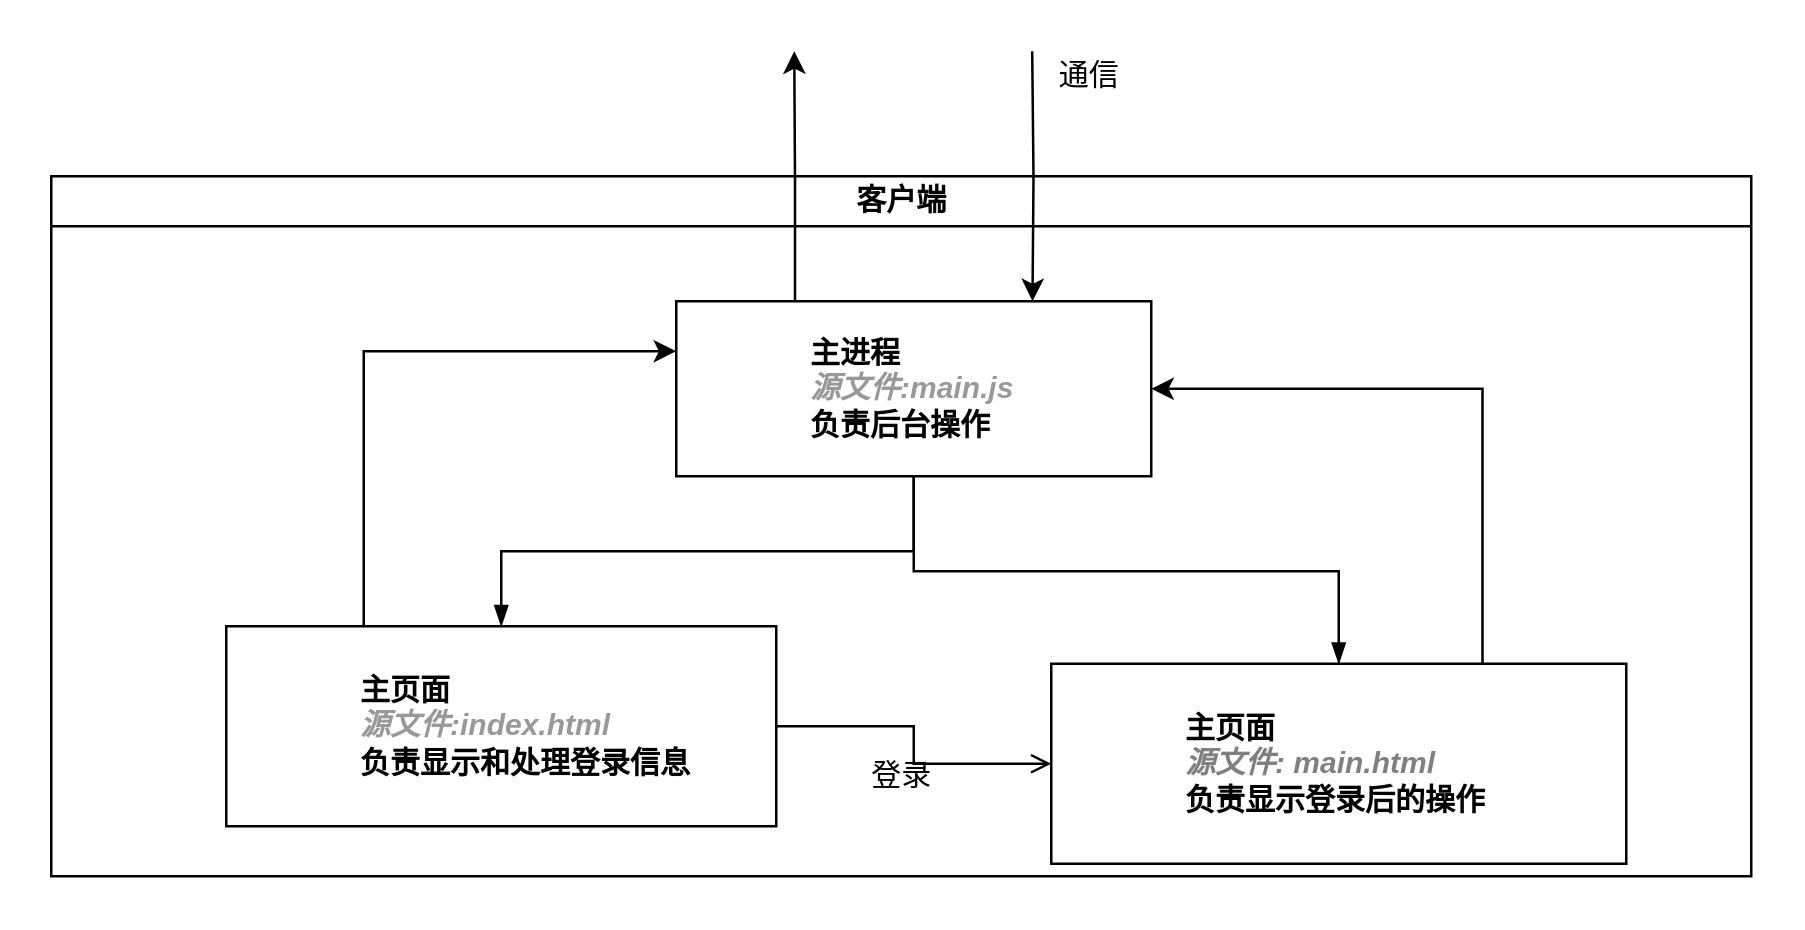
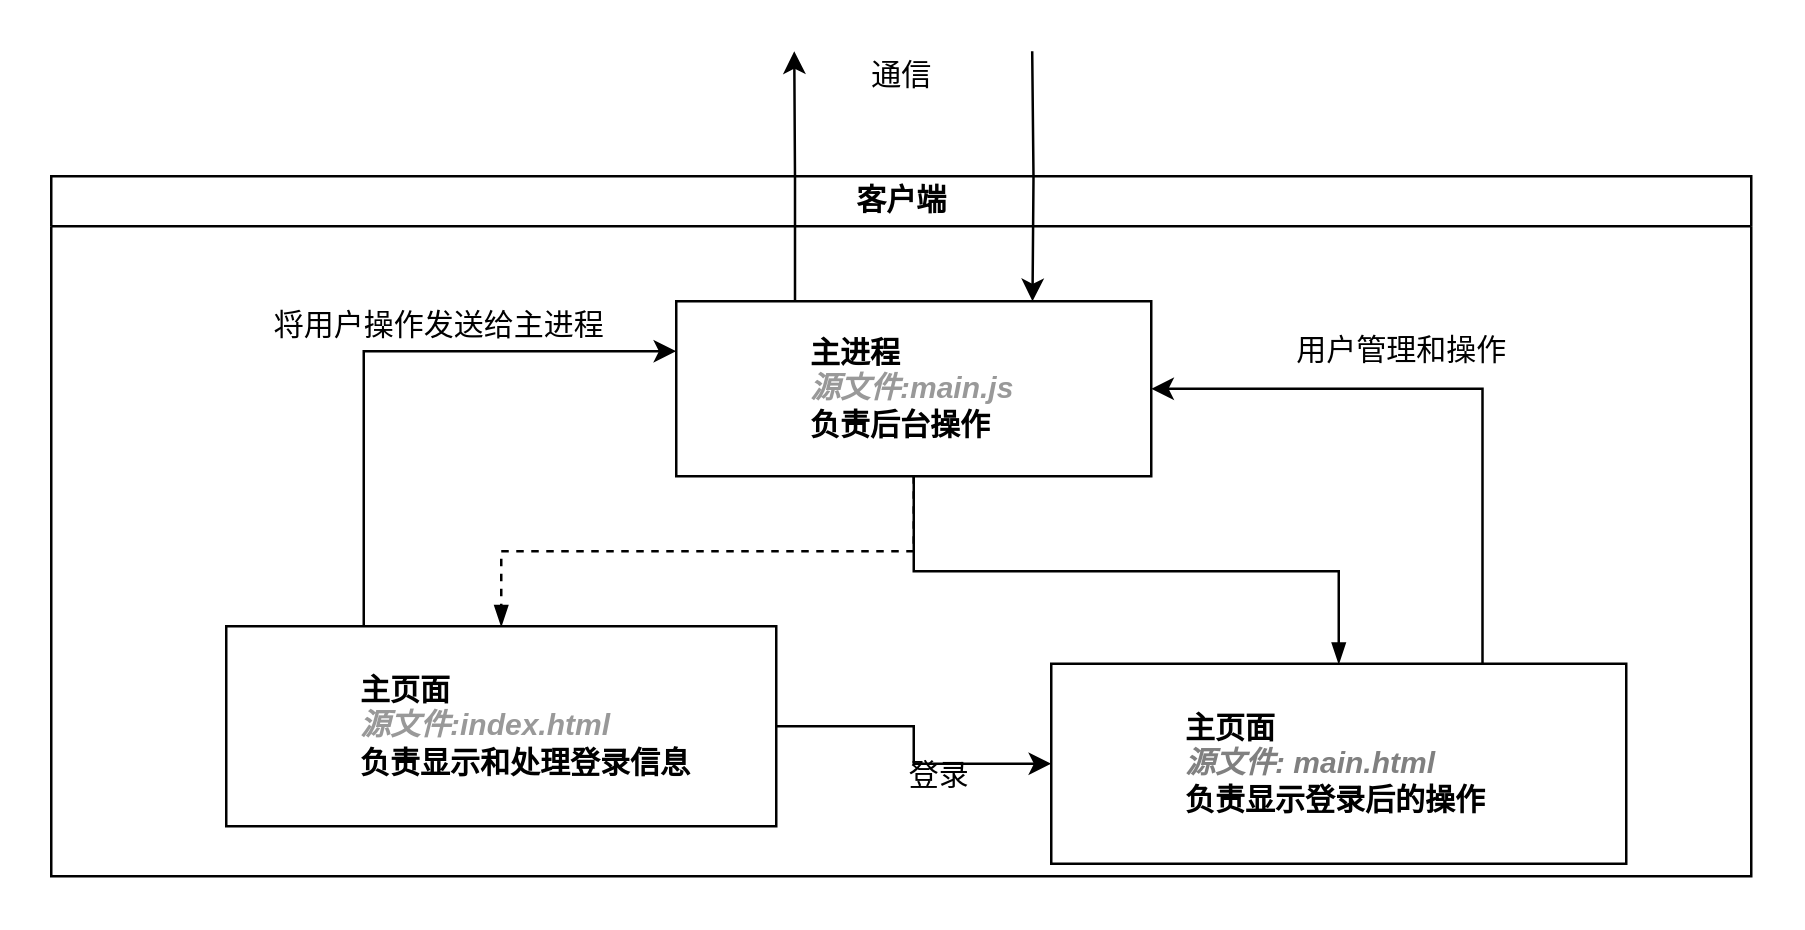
(1089, 76) -> (901, 76)
none -> (439, 326)
none -> (1401, 351)
(677, 551) -> (677, 551)
(1037, 764) -> (1033, 764)
(901, 776) -> (939, 776)
